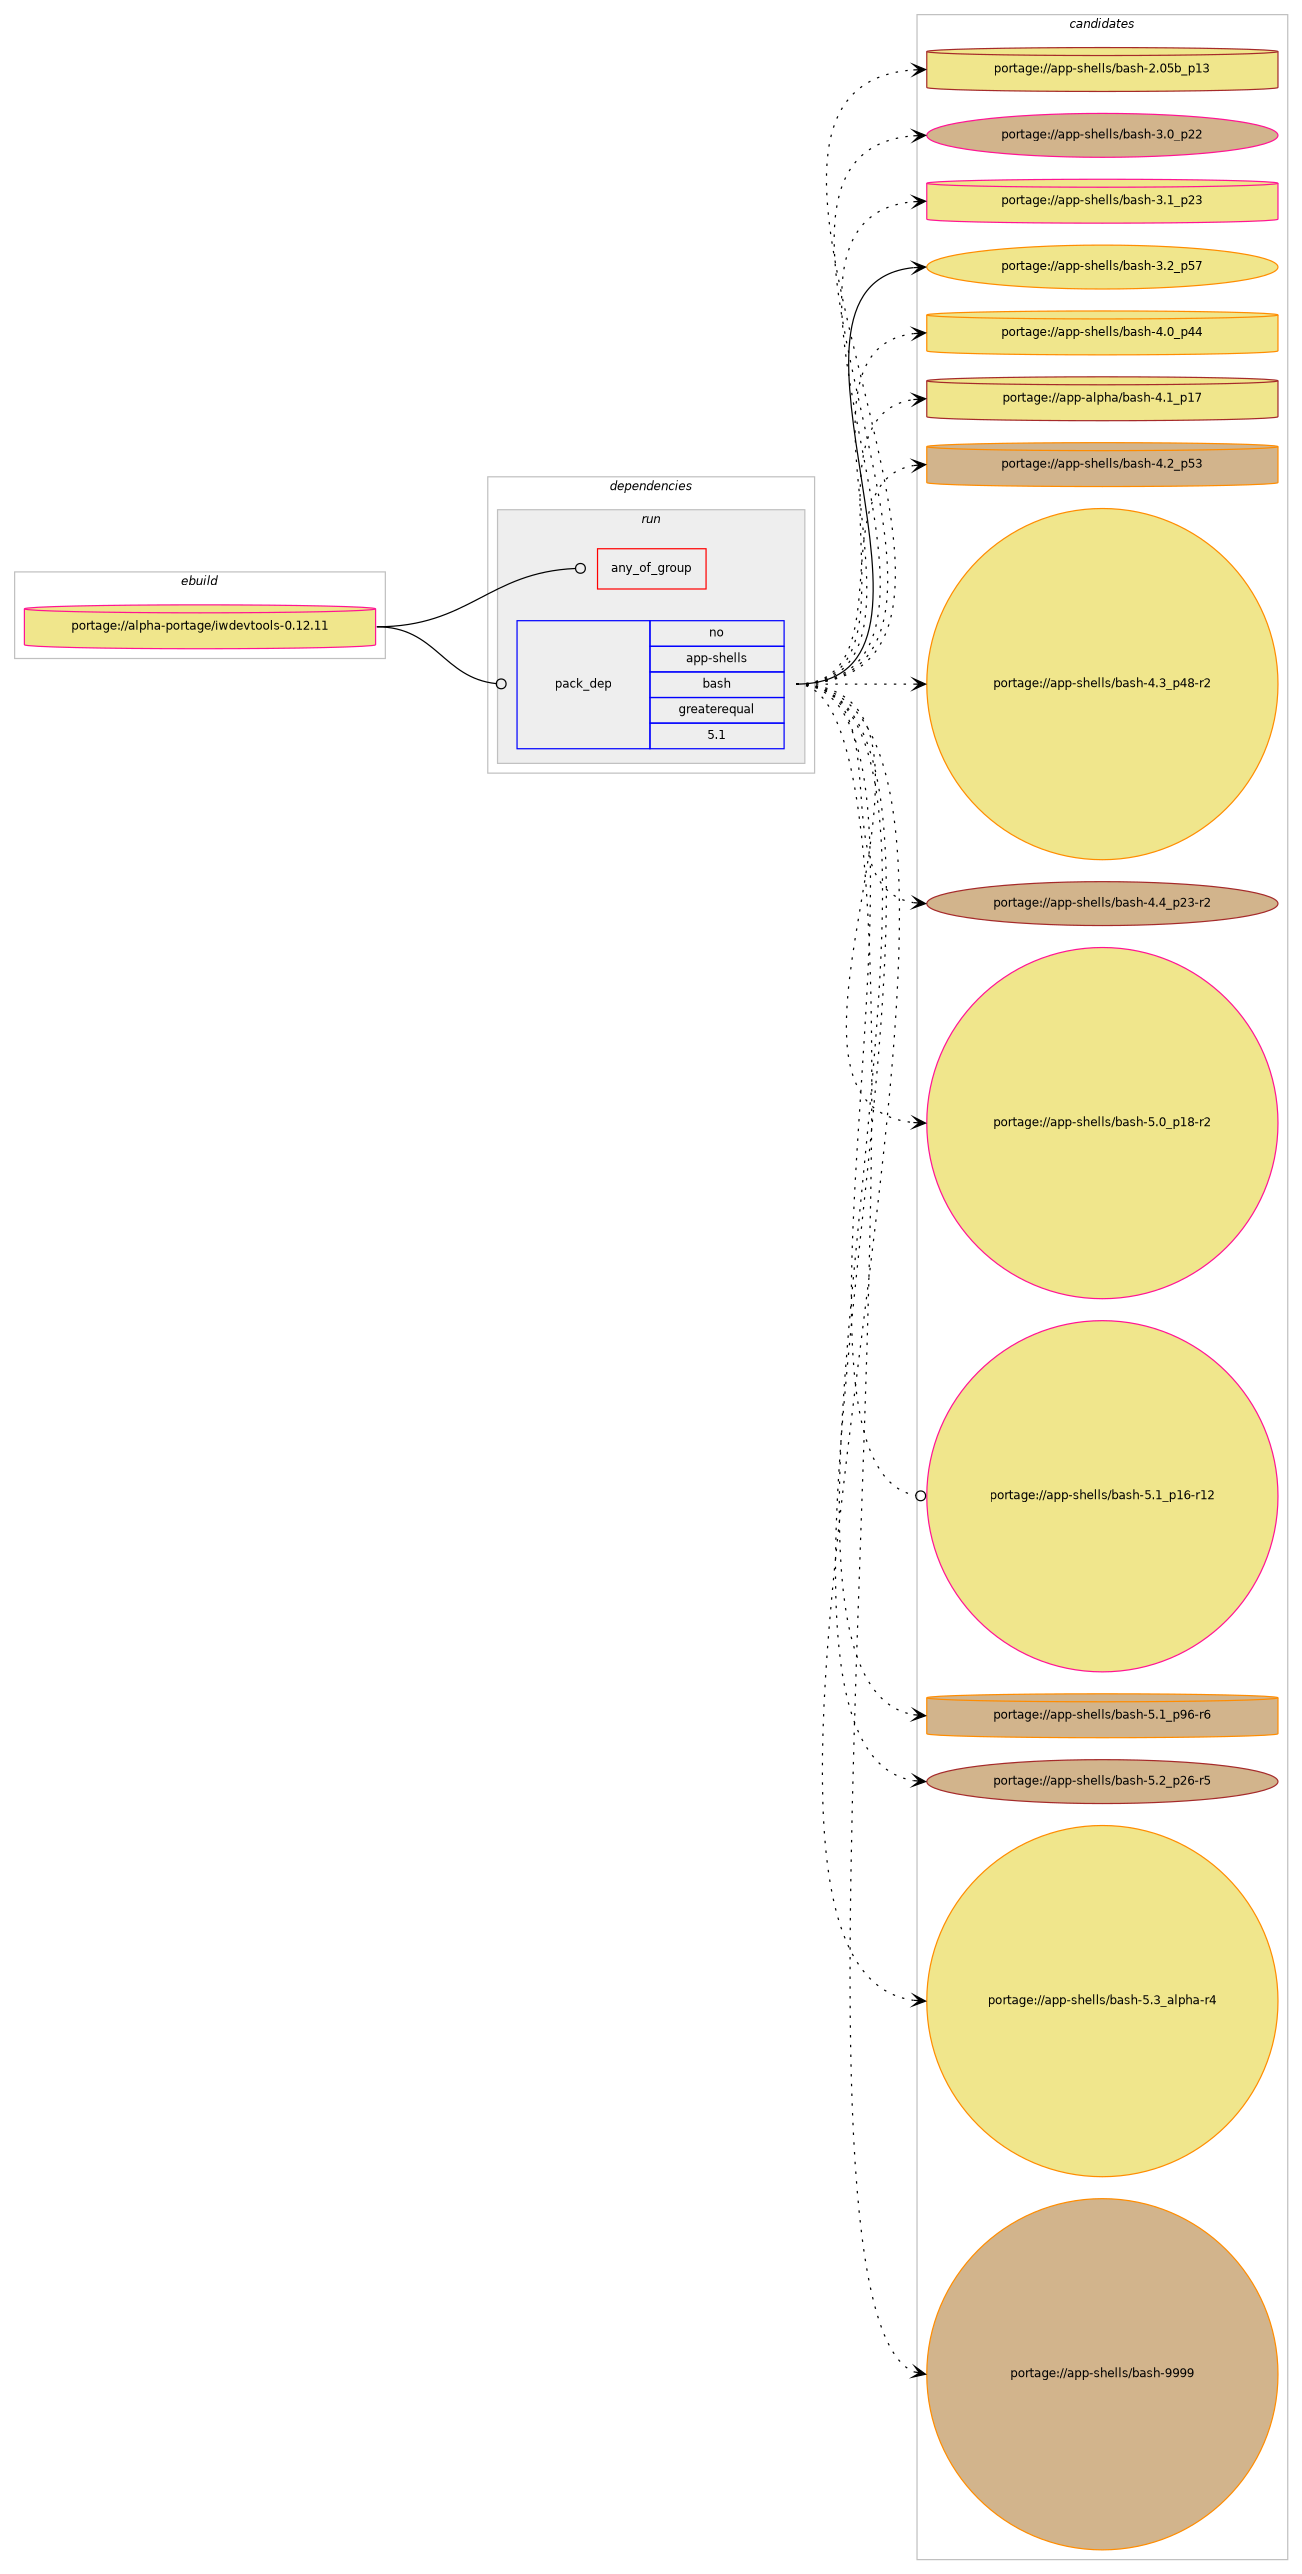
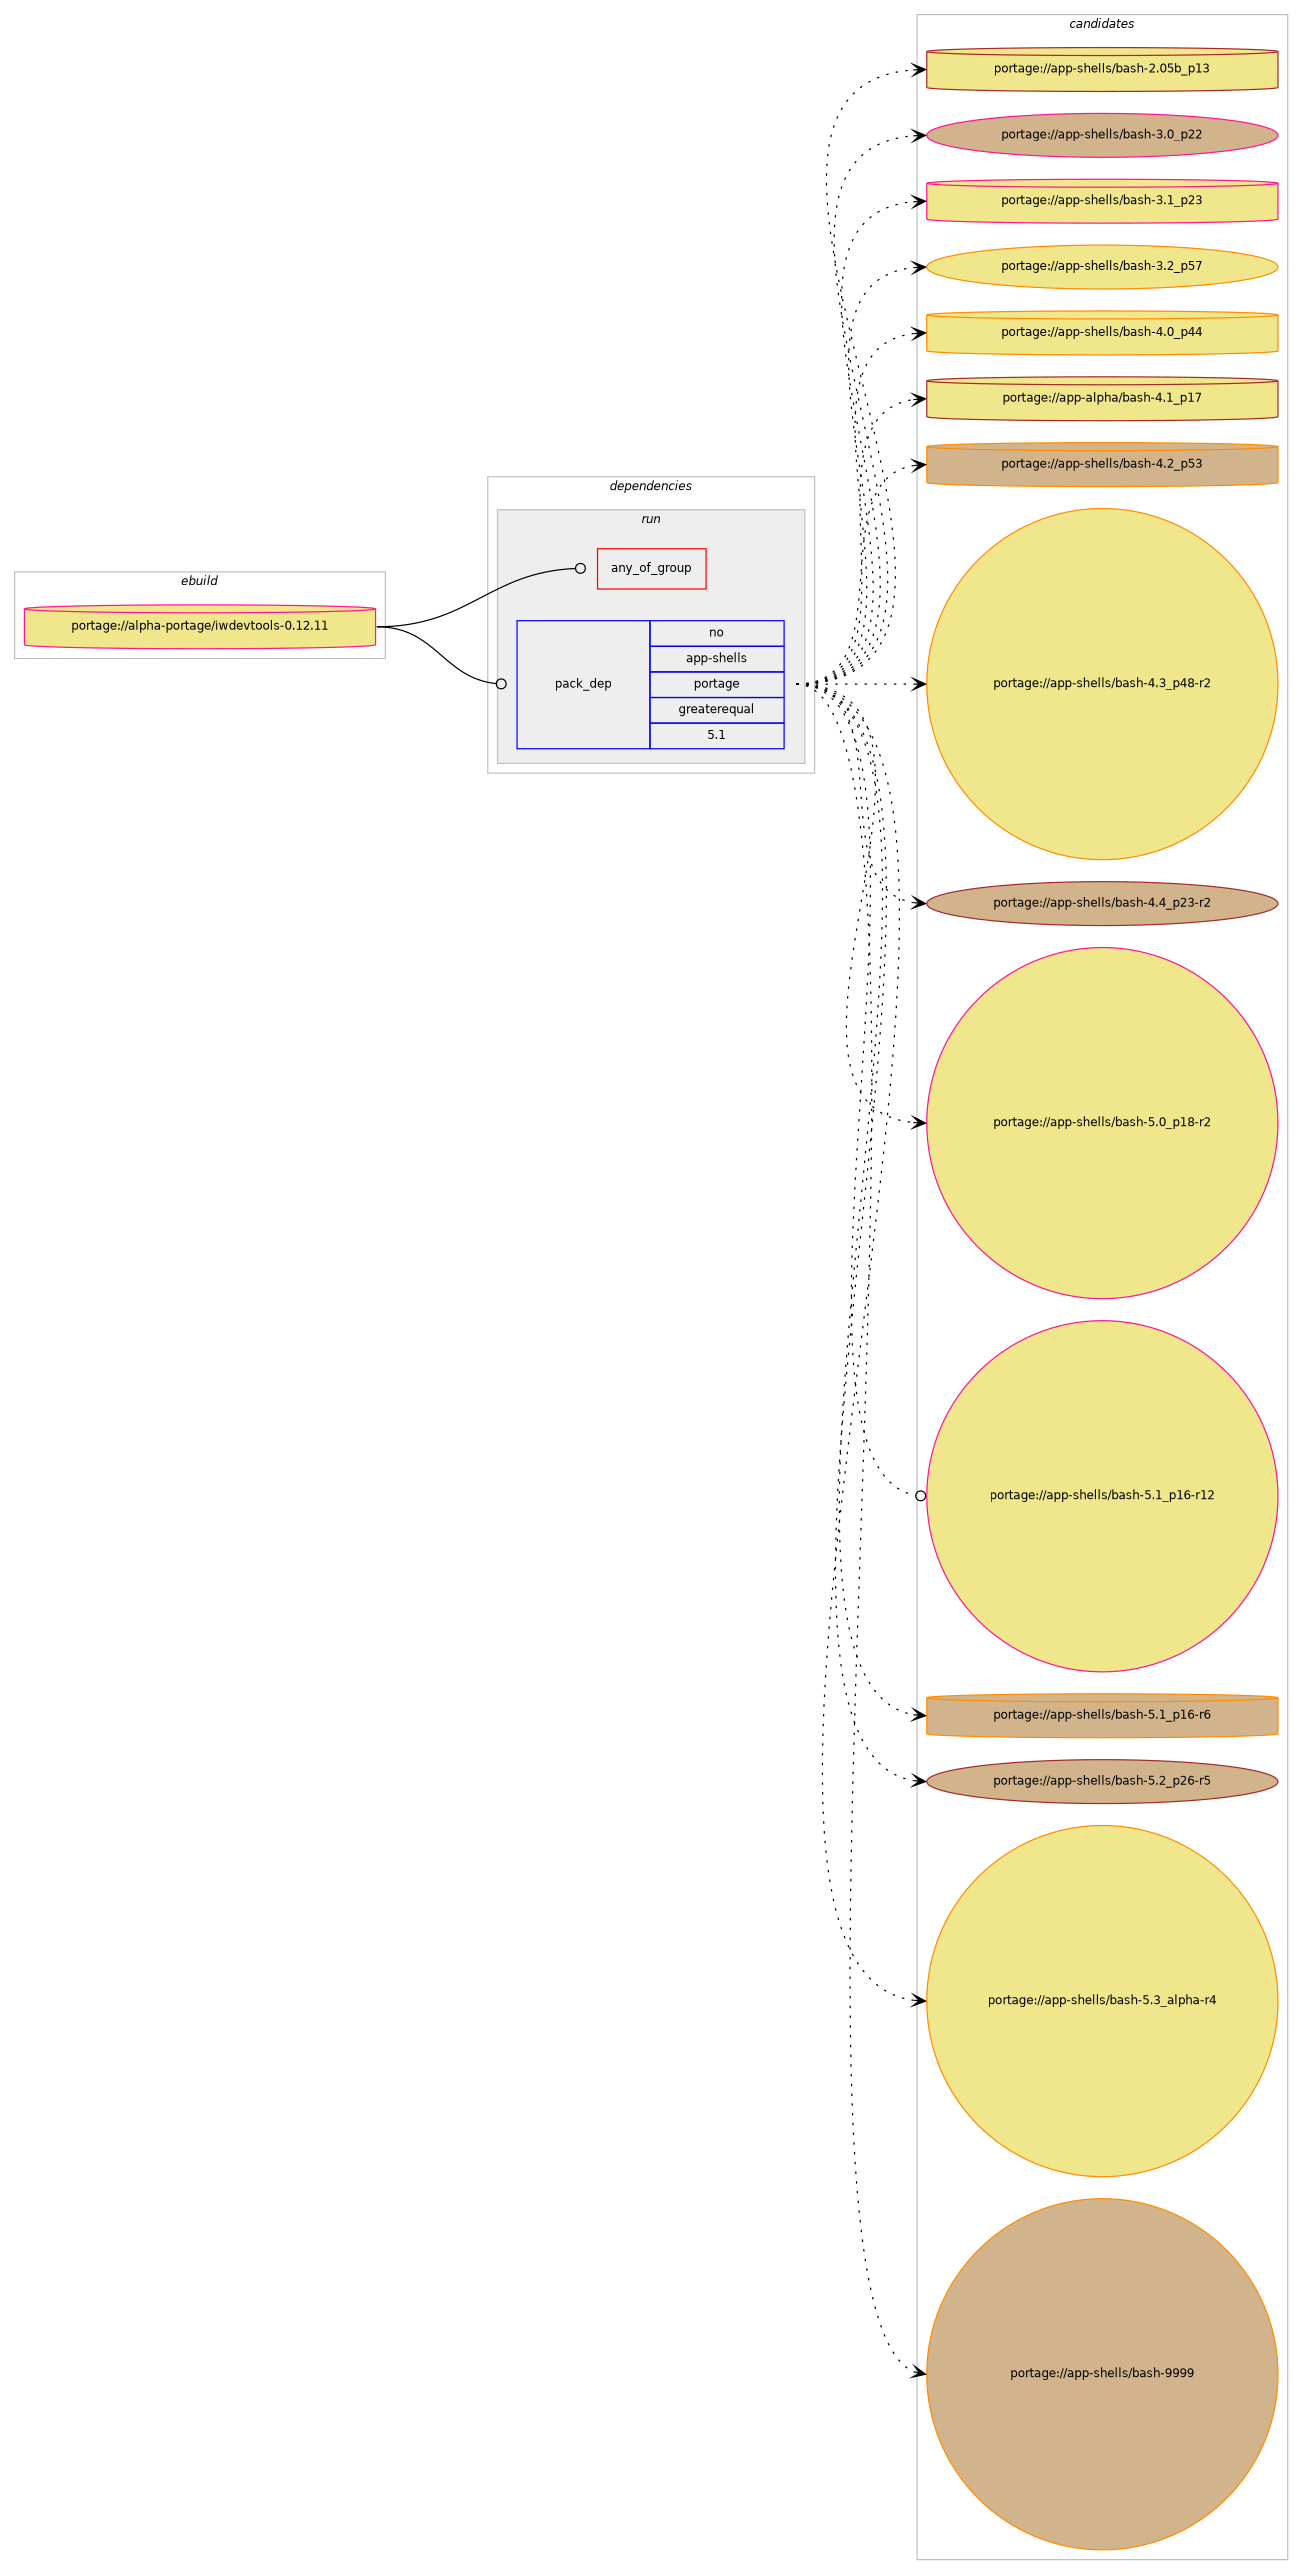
(862, 482) -> (862, 482)
(717, 684) -> (717, 684)
(1102, 1716) -> (1102, 1716)
